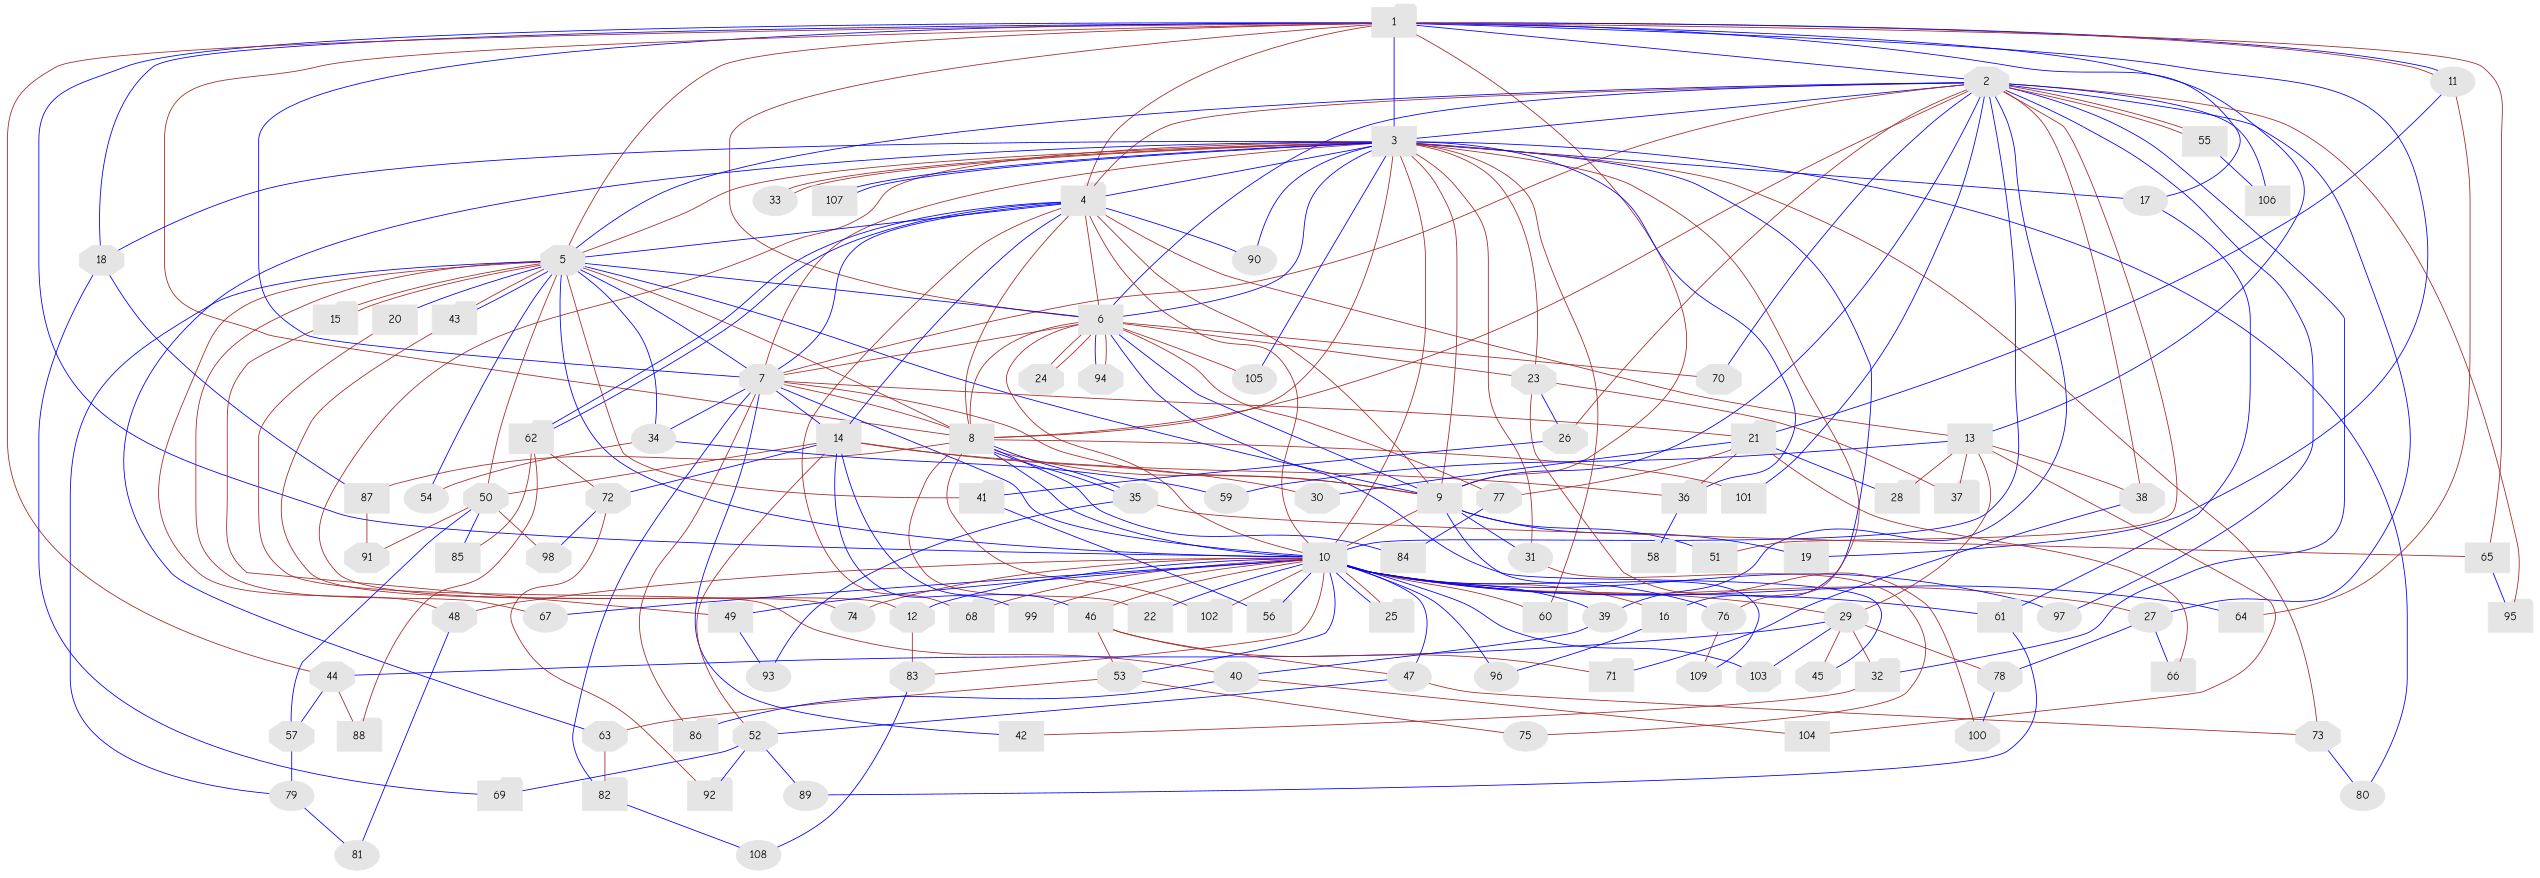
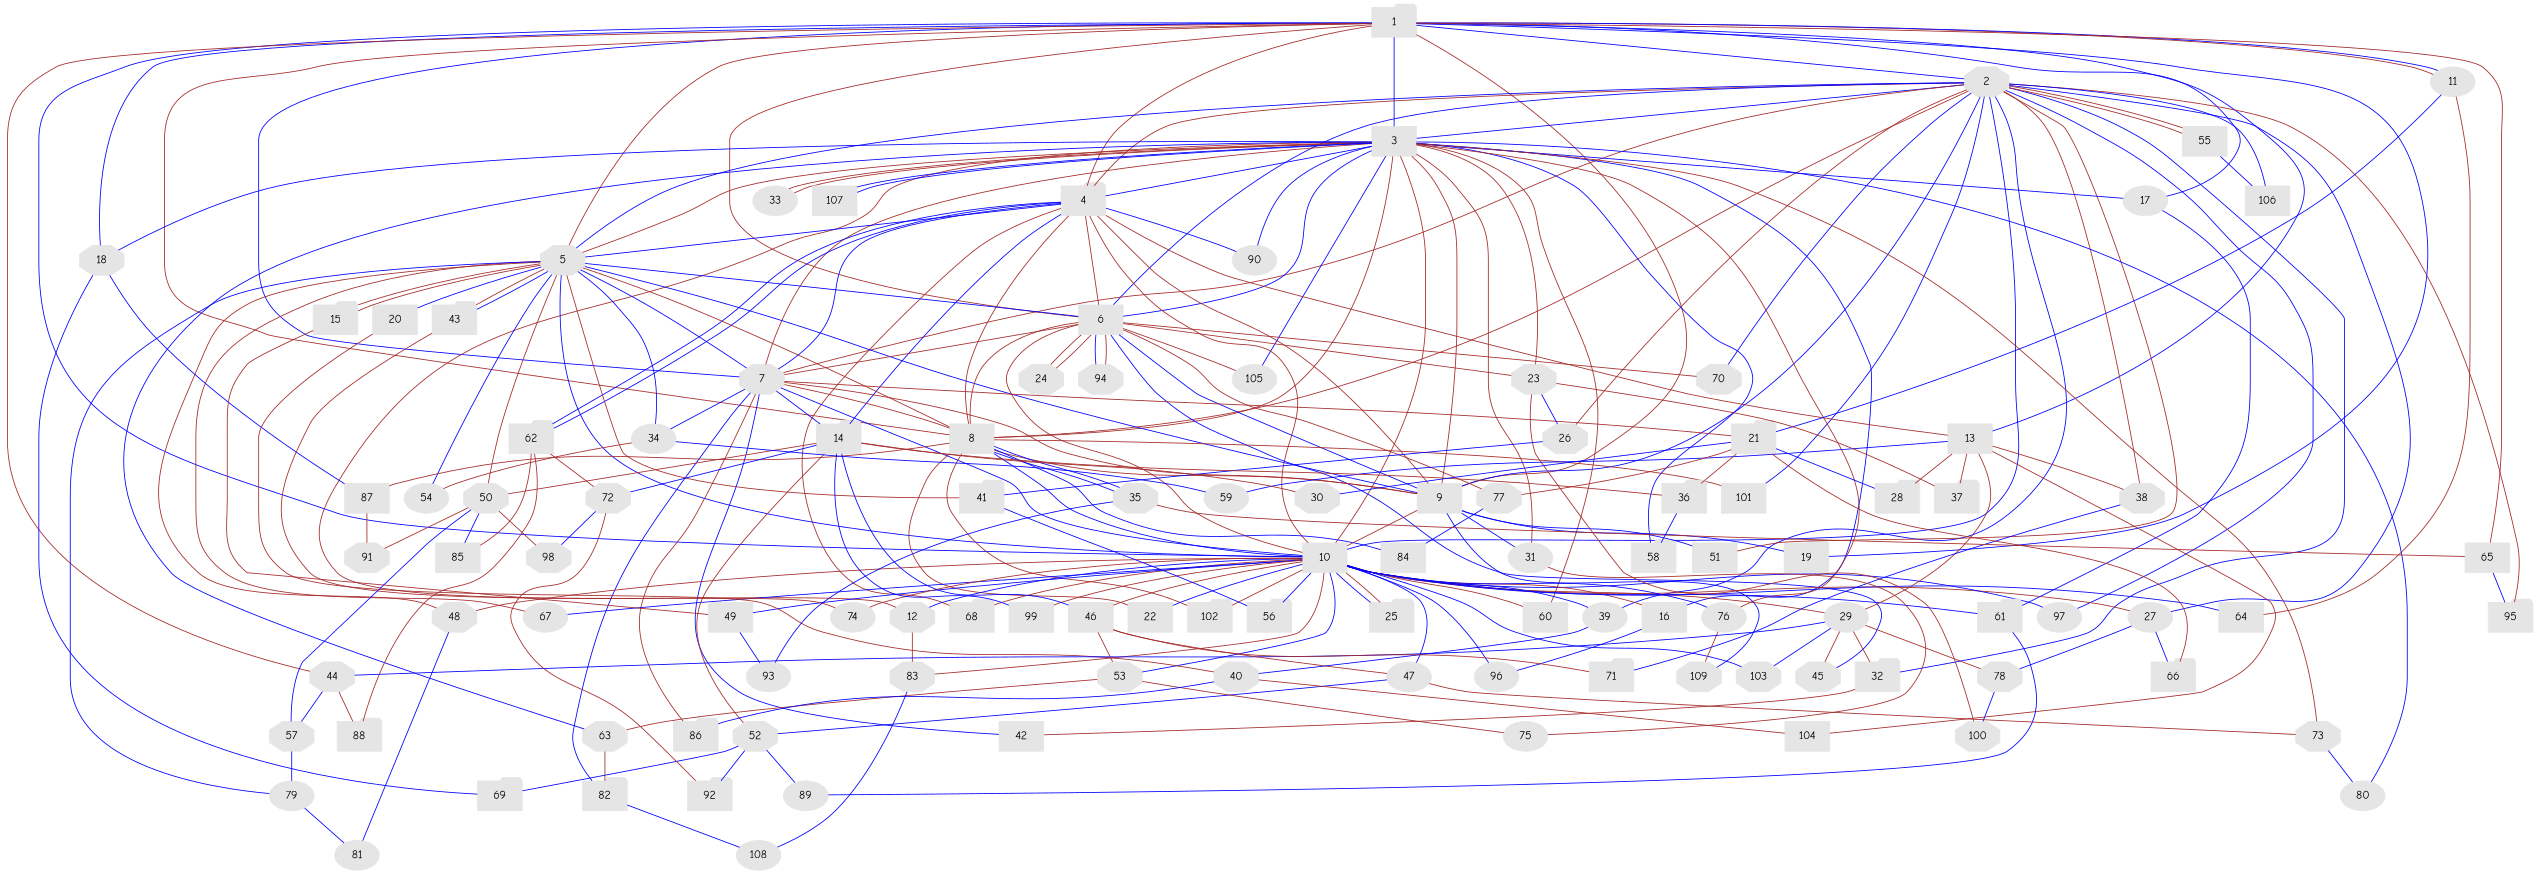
(1679, 277) -> (1665, 290)
